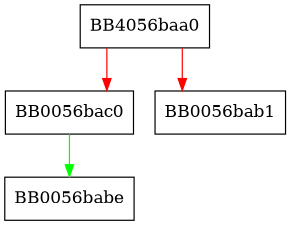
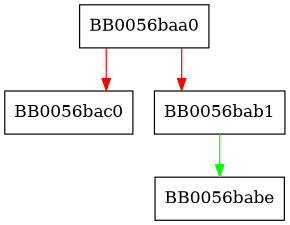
(145, 26) -> (144, 26)
(69, 150) -> (220, 150)
